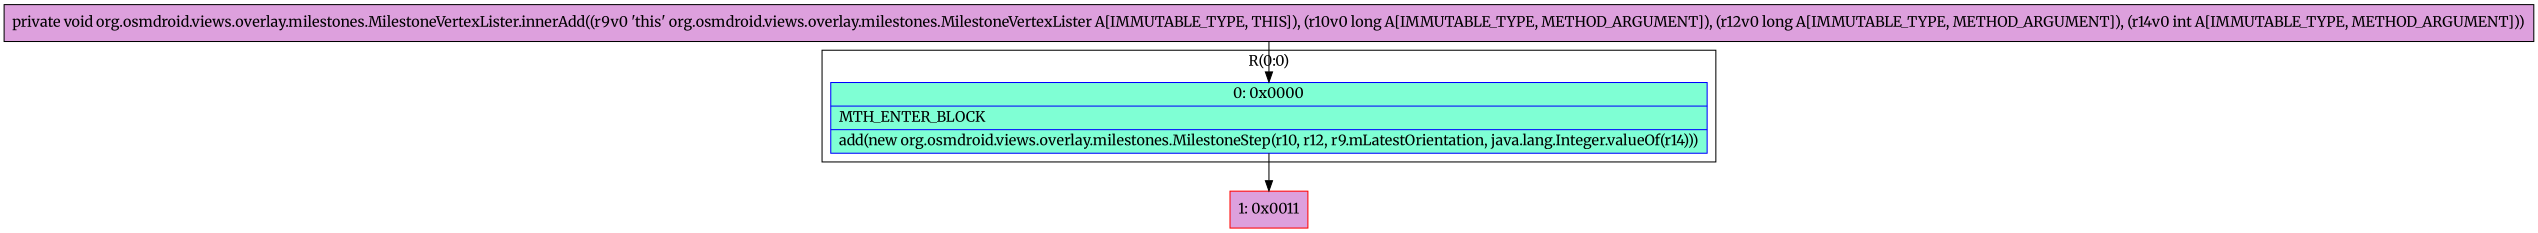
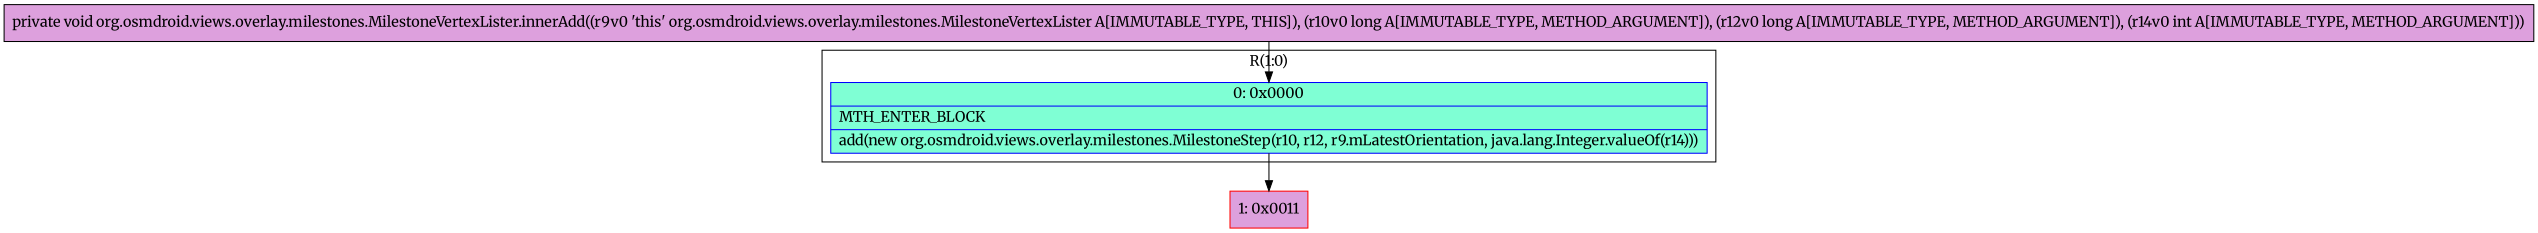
(1269, 62) -> (1269, 62)
